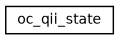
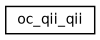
(60, 20) -> (50, 20)
